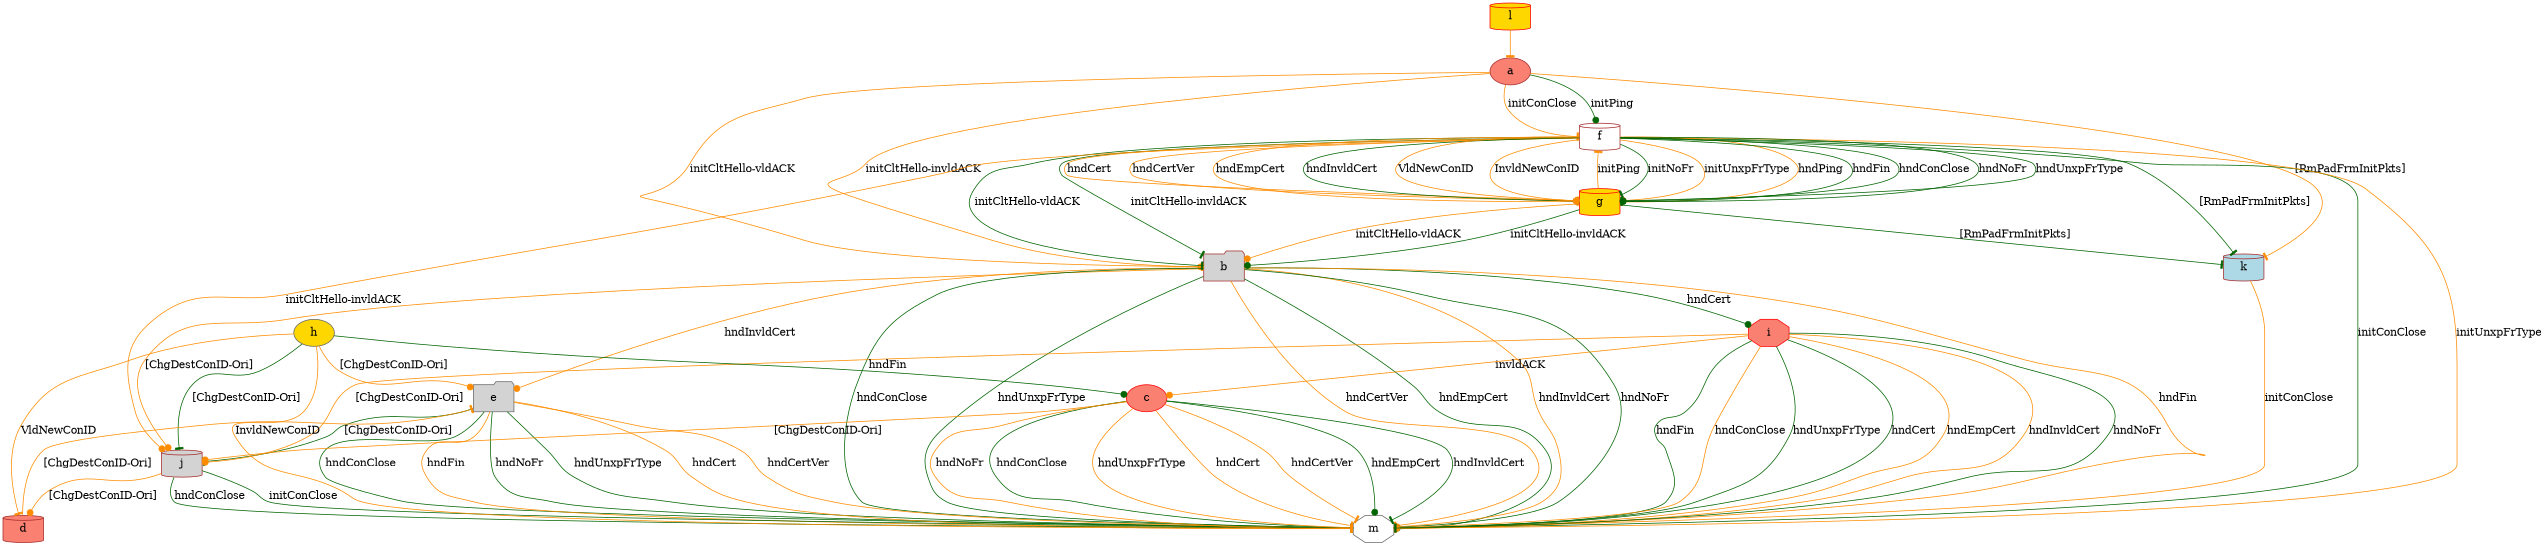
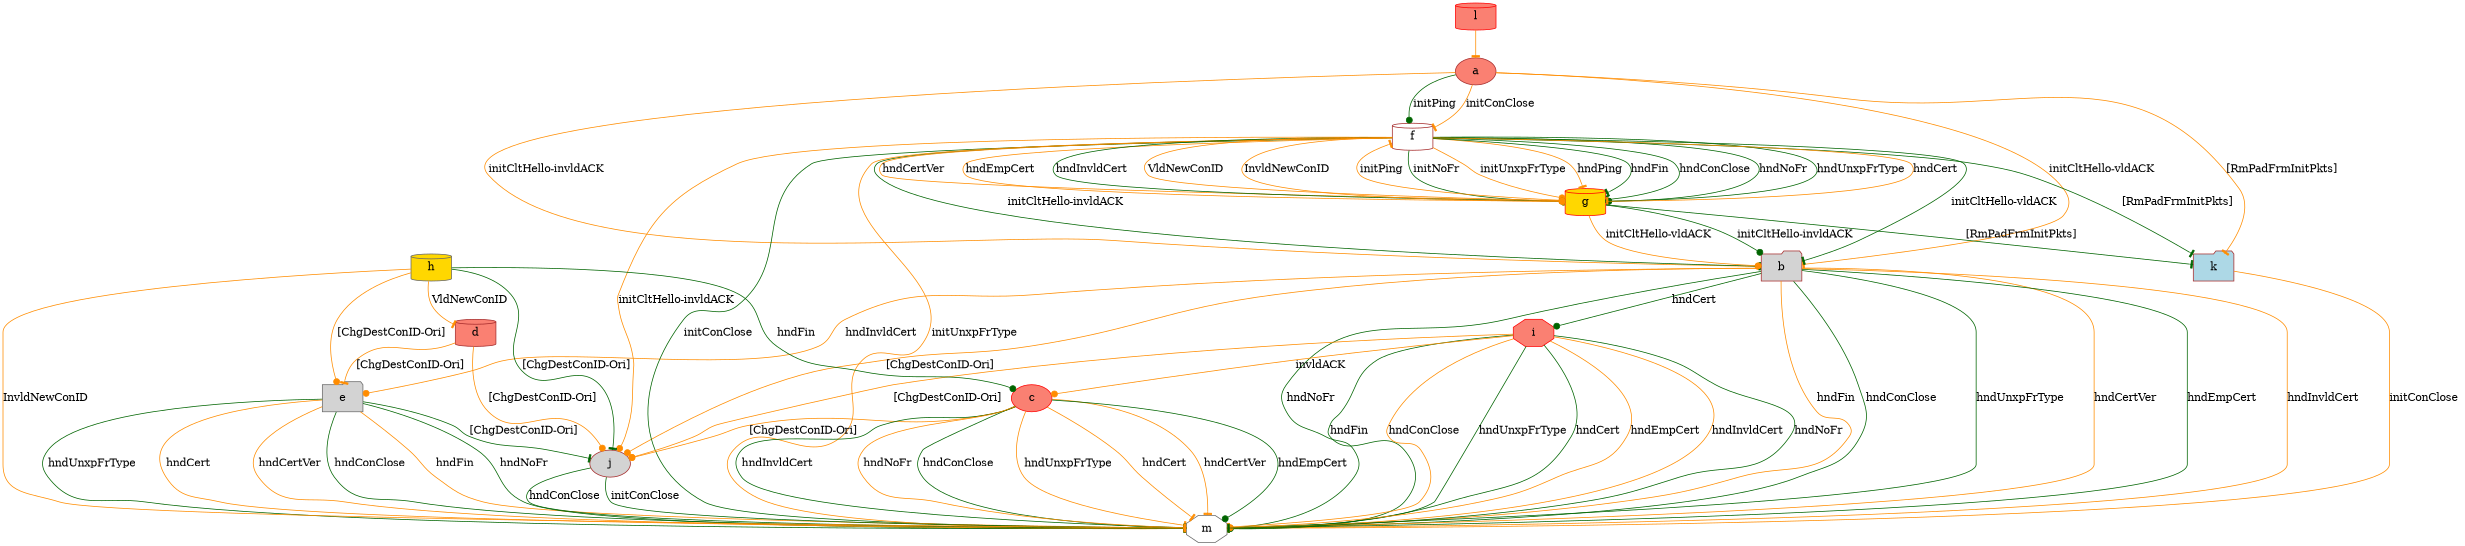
(1510, 17) -> (1476, 17)
(2244, 267) -> (2214, 267)
(314, 333) -> (431, 267)
(182, 464) -> (610, 464)
(91, 479) -> (513, 423)
